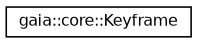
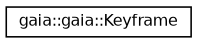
(99, 22) -> (99, 22)
